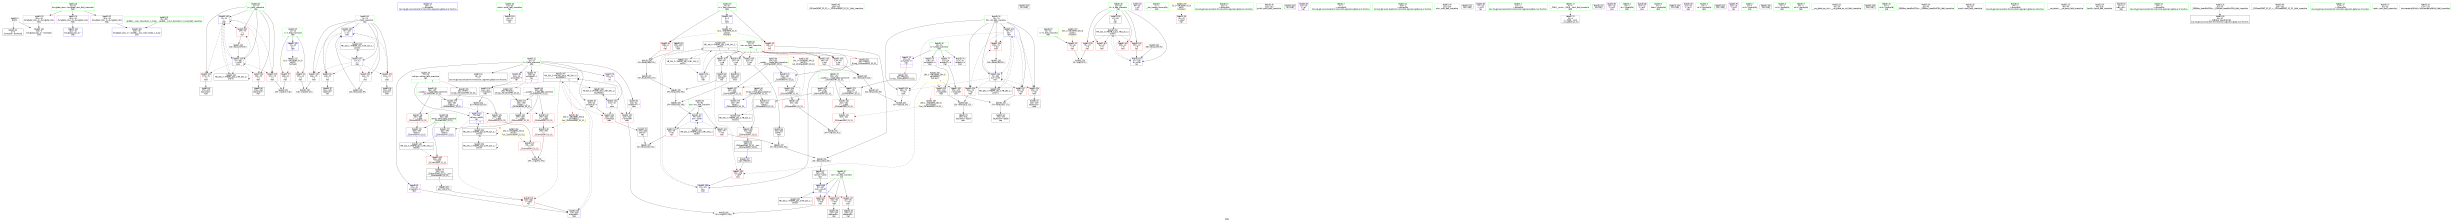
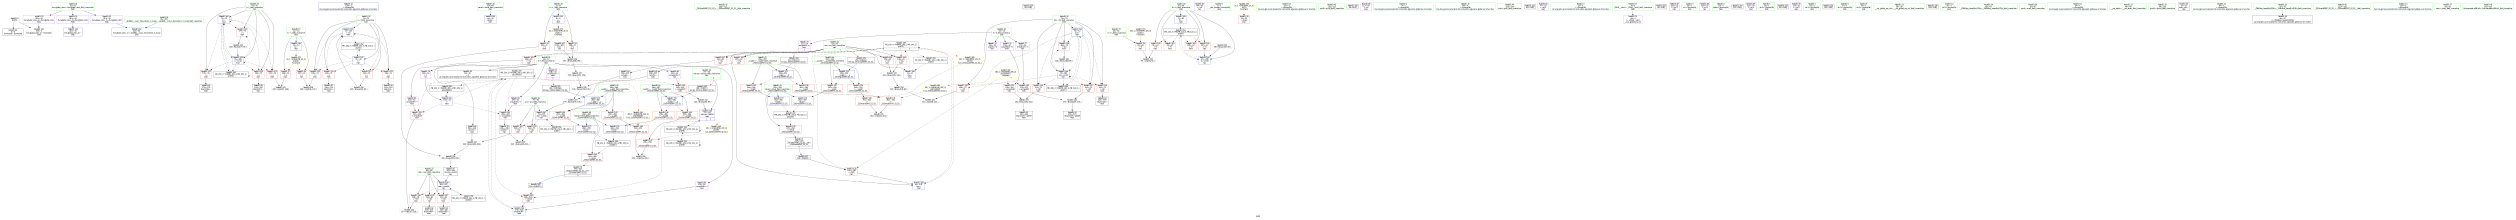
none -> (768, 81)
